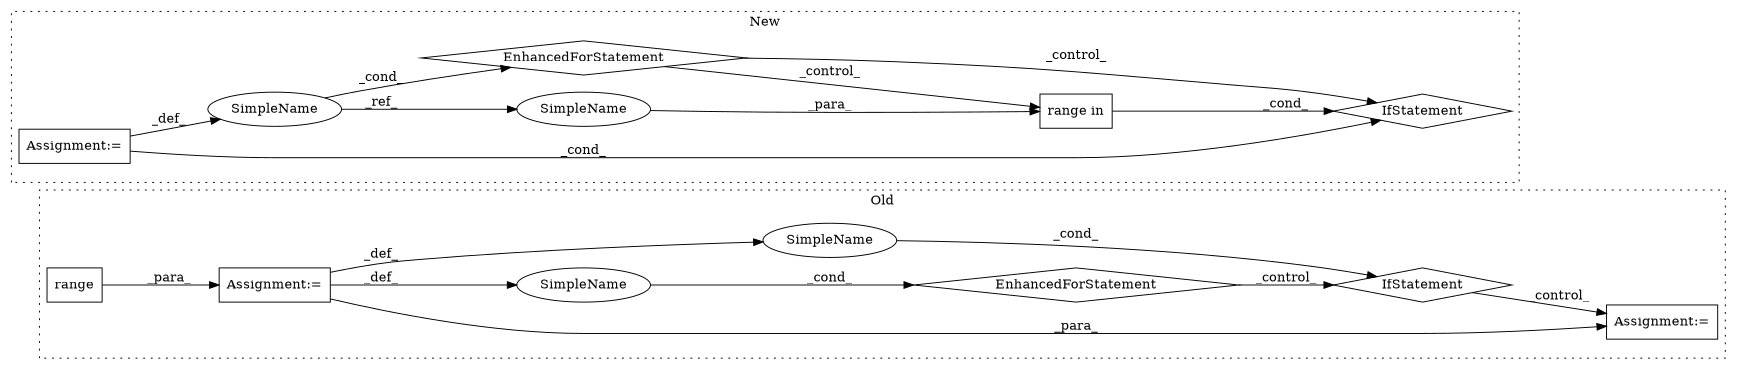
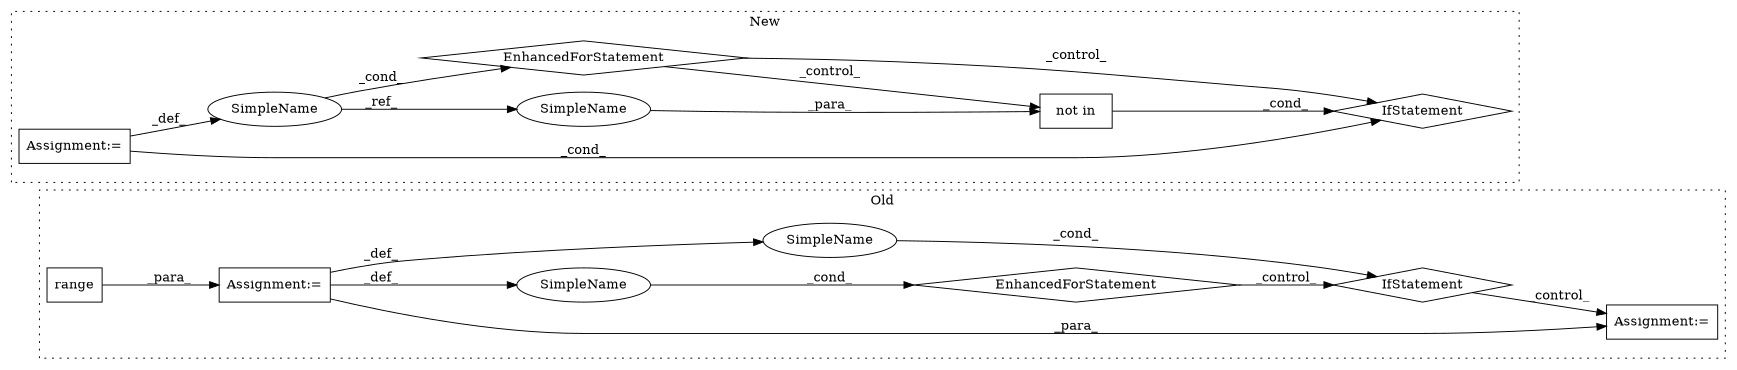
(1076, 111) -> (1076, 111)
